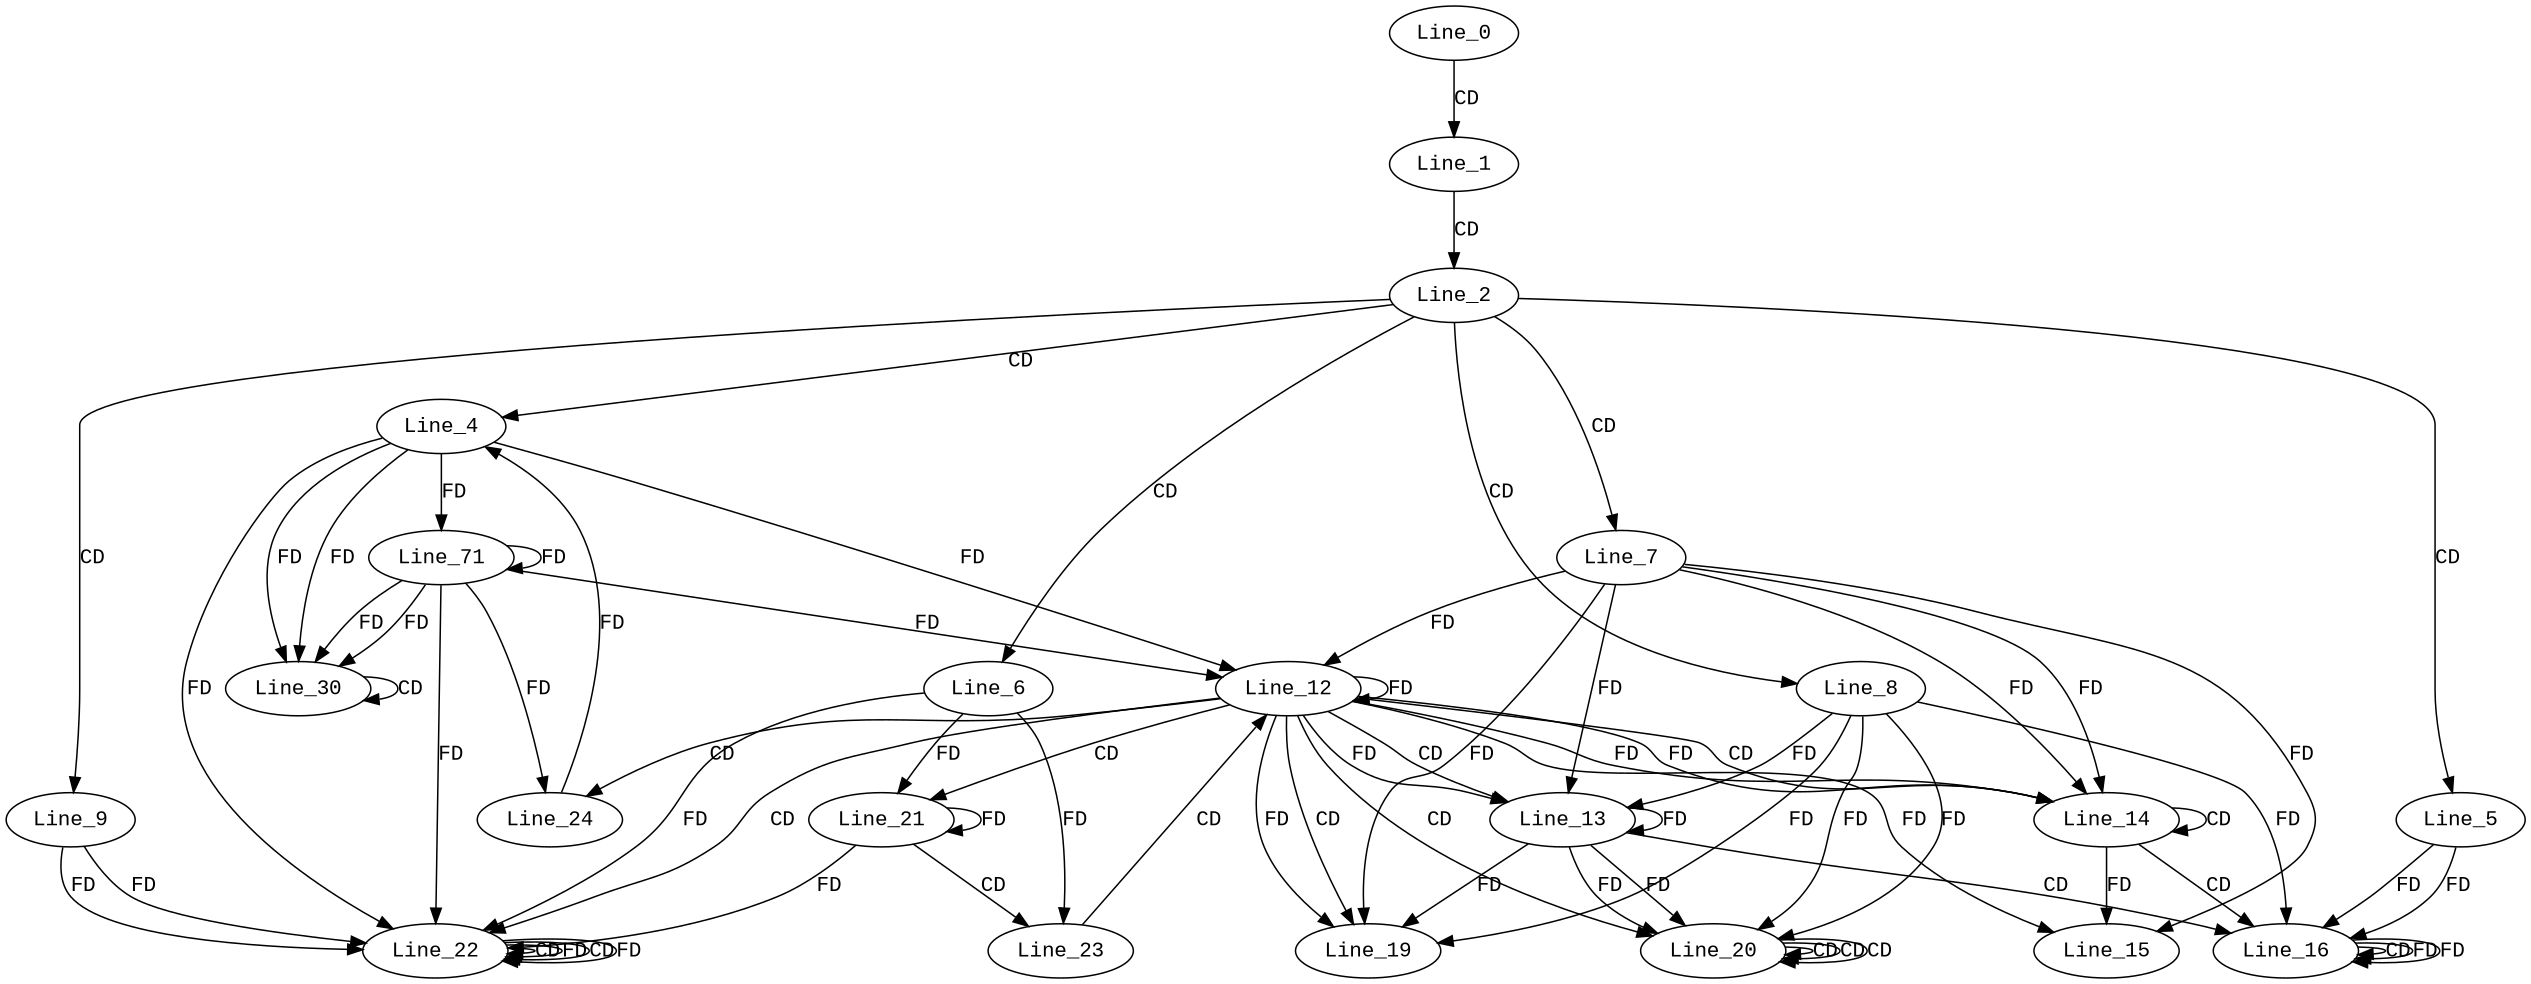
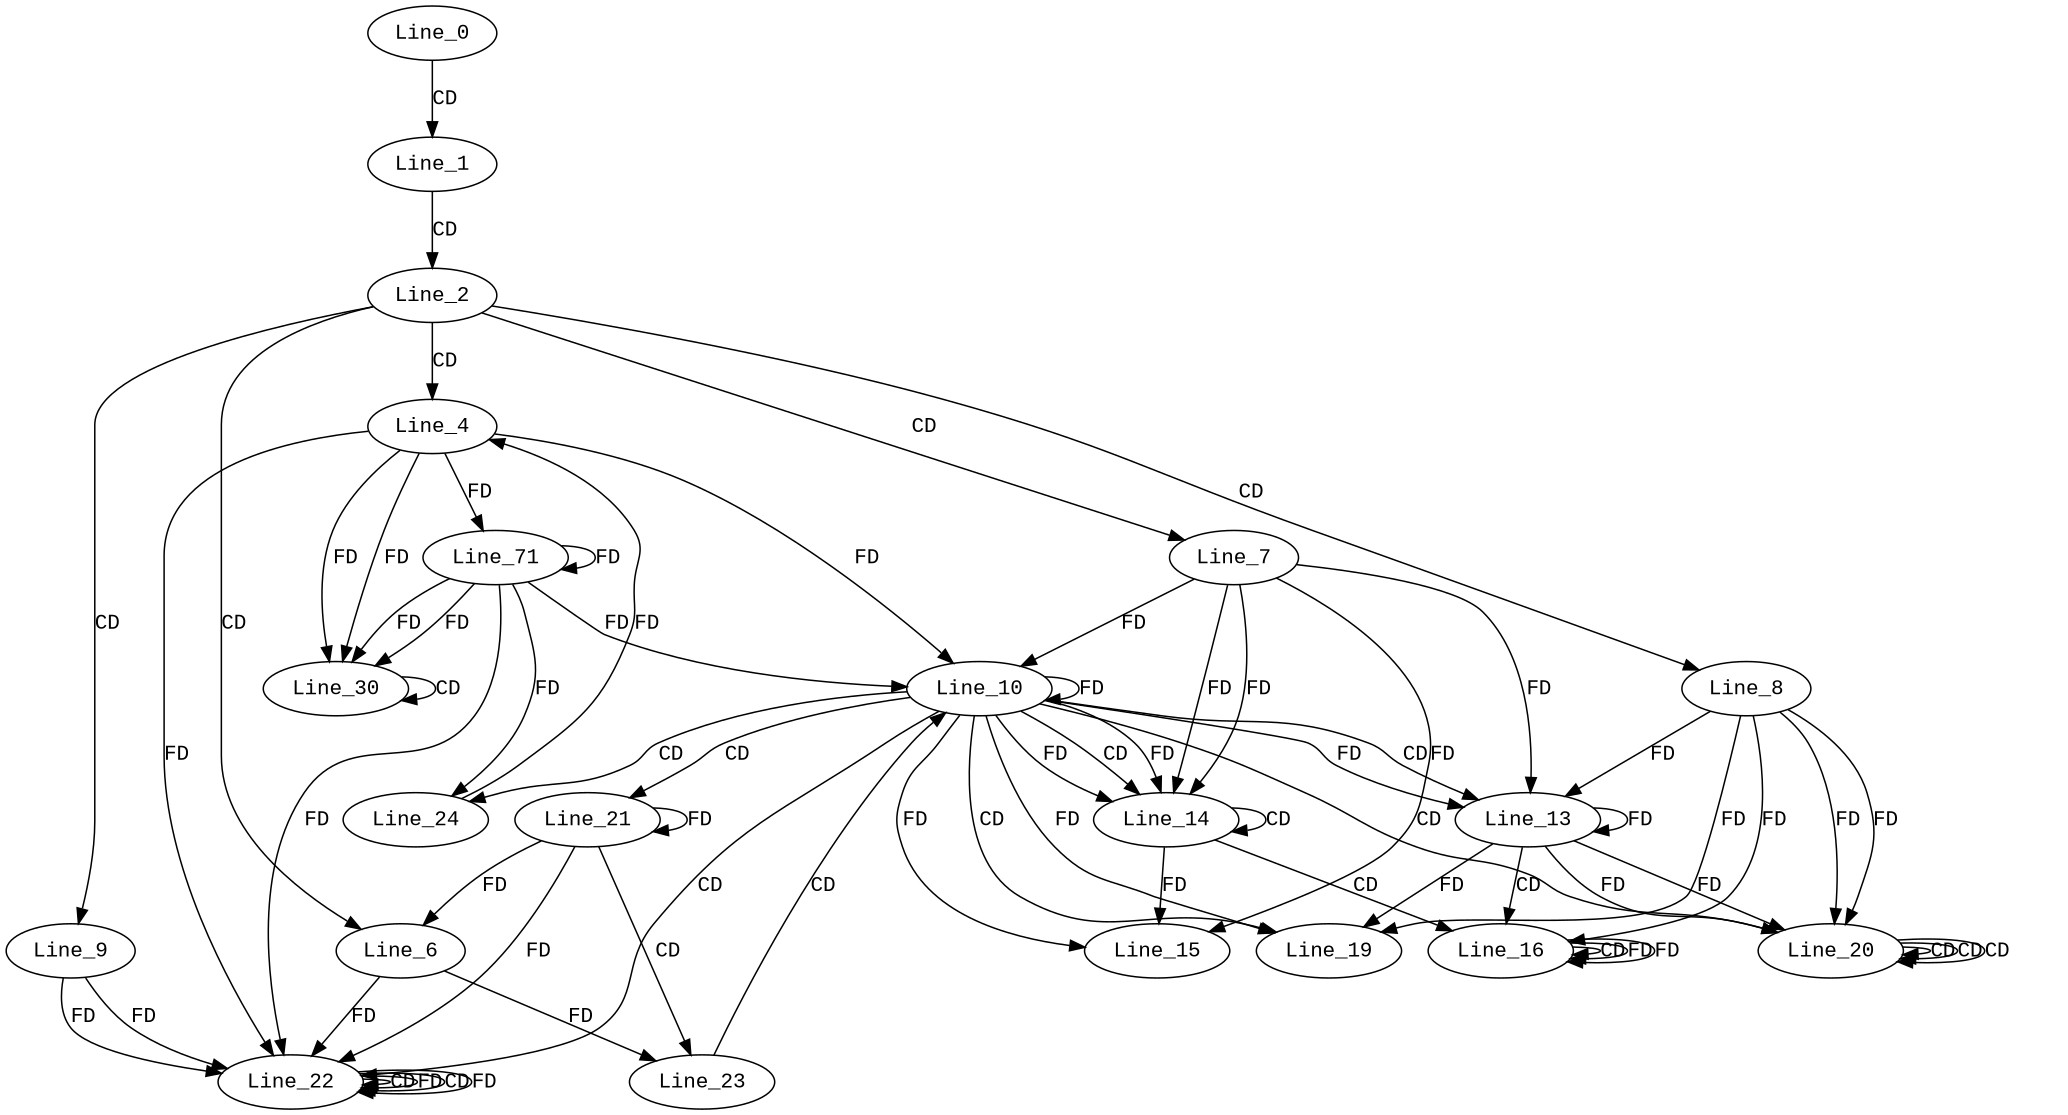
(1288, 689) -> (979, 689)
(1467, 746) -> none
(930, 749) -> (484, 872)
(2461, 820) -> none
